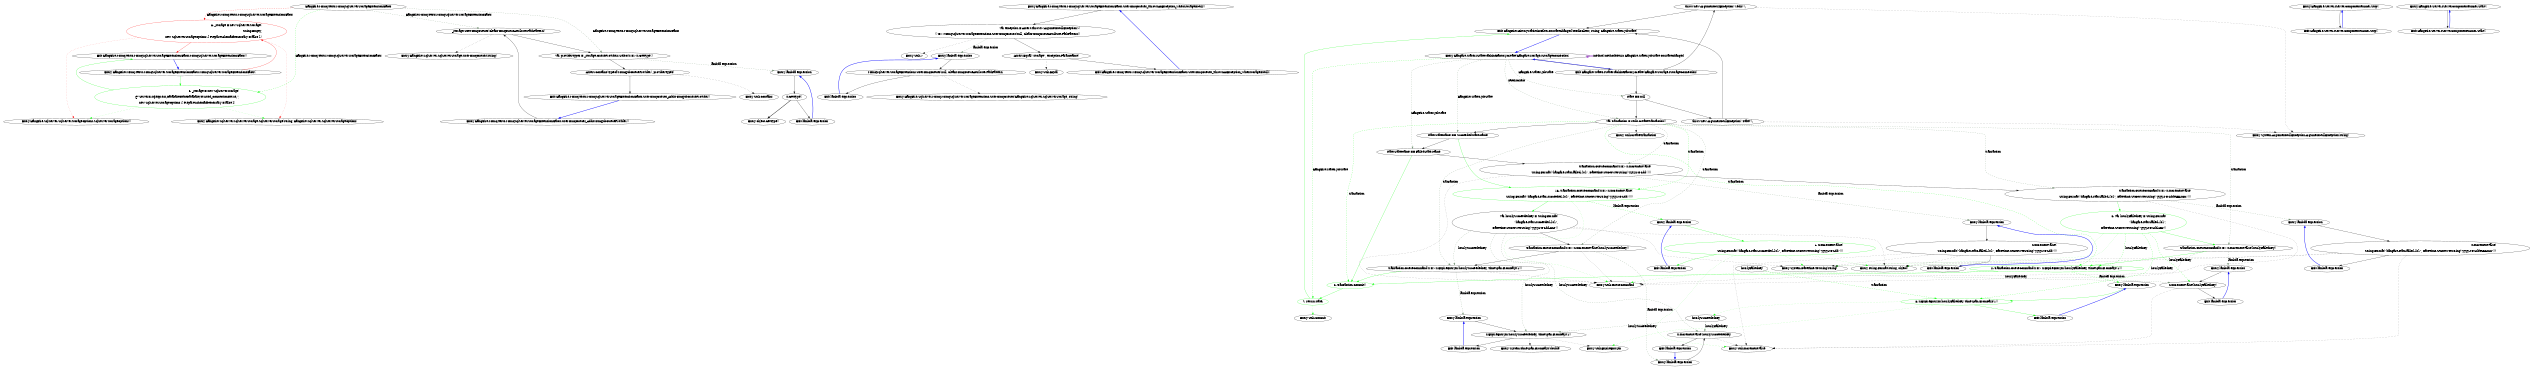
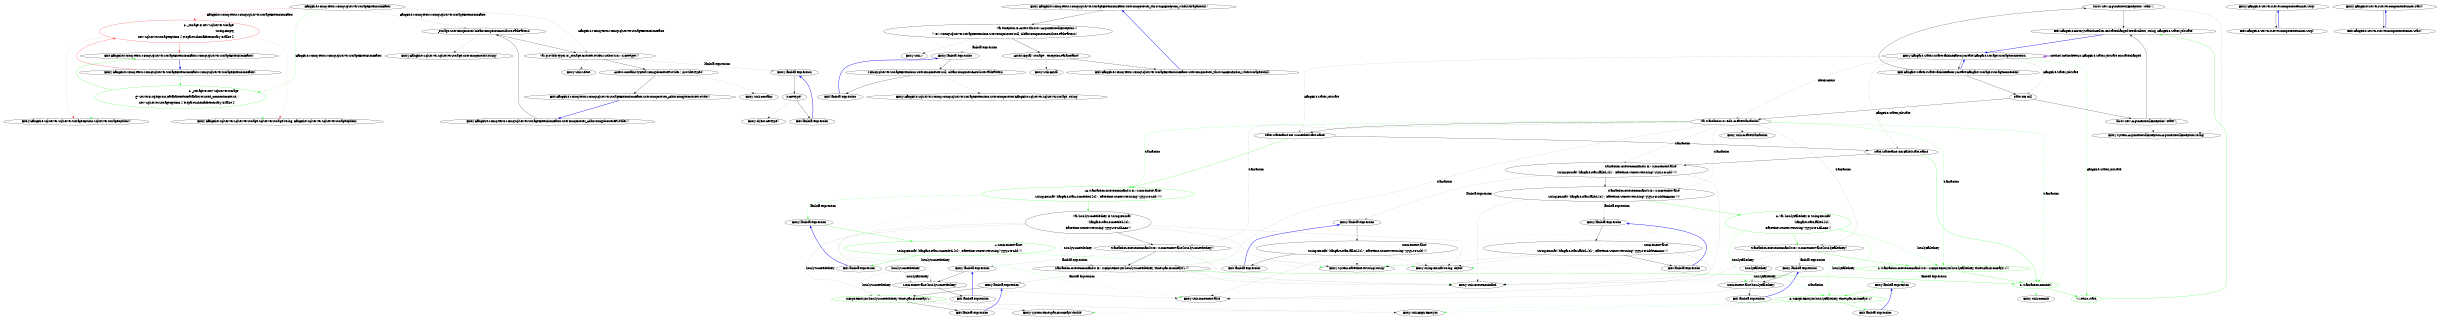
none -> (578, 73)
(780, 109) -> (780, 109)
(1807, 303) -> (1444, 309)
(1313, 309) -> (2036, 291)
(1529, 335) -> (889, 299)
